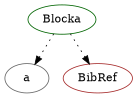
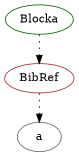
(46, 46) -> (39, 104)
